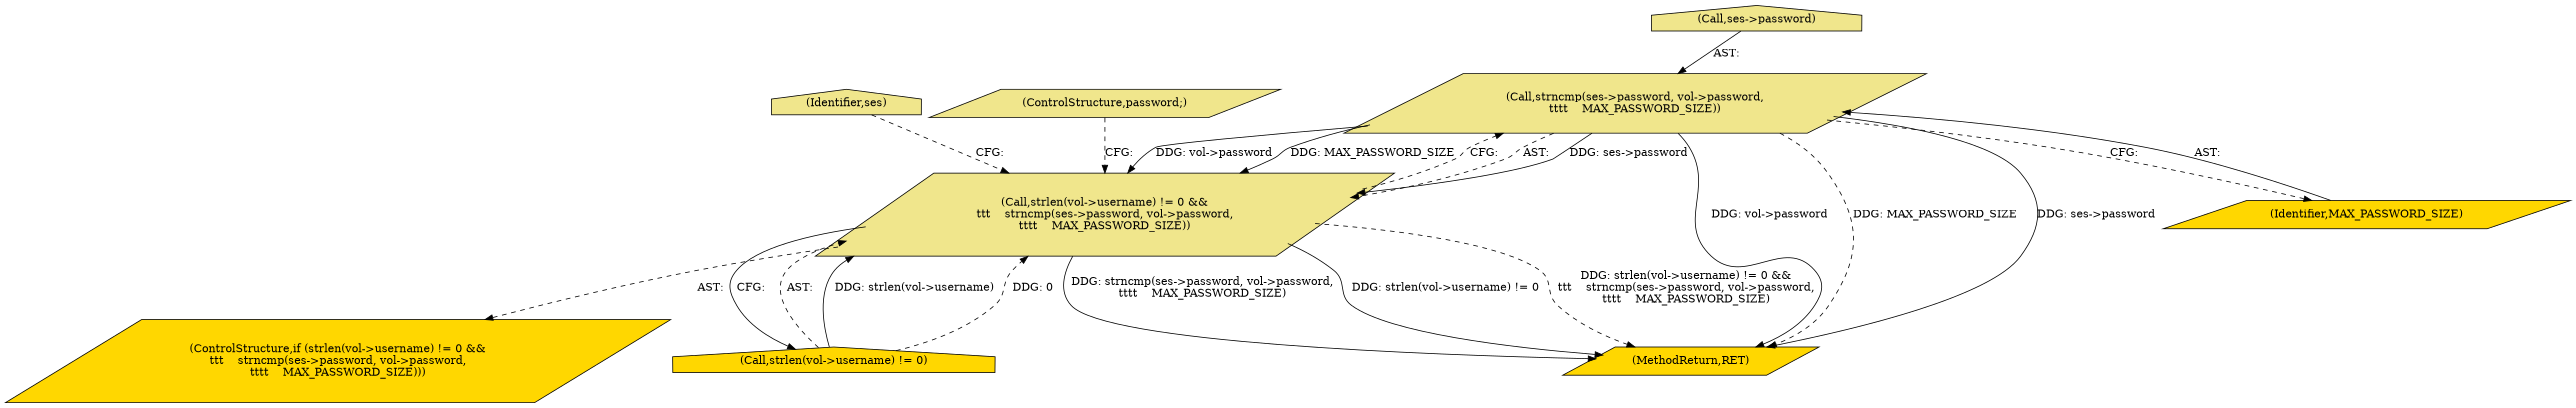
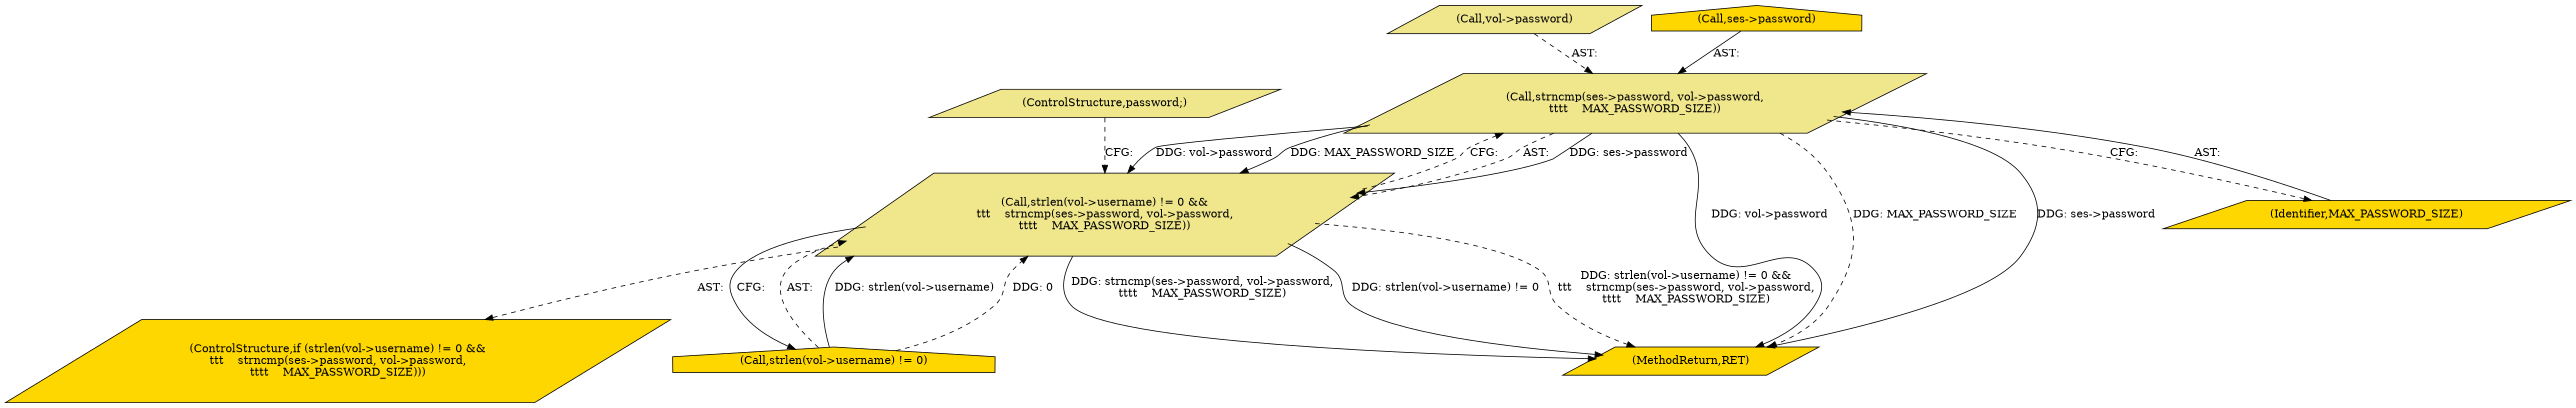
none -> (1515, 20)
(1757, 20) -> (1757, 20)
(846, 103) -> none
